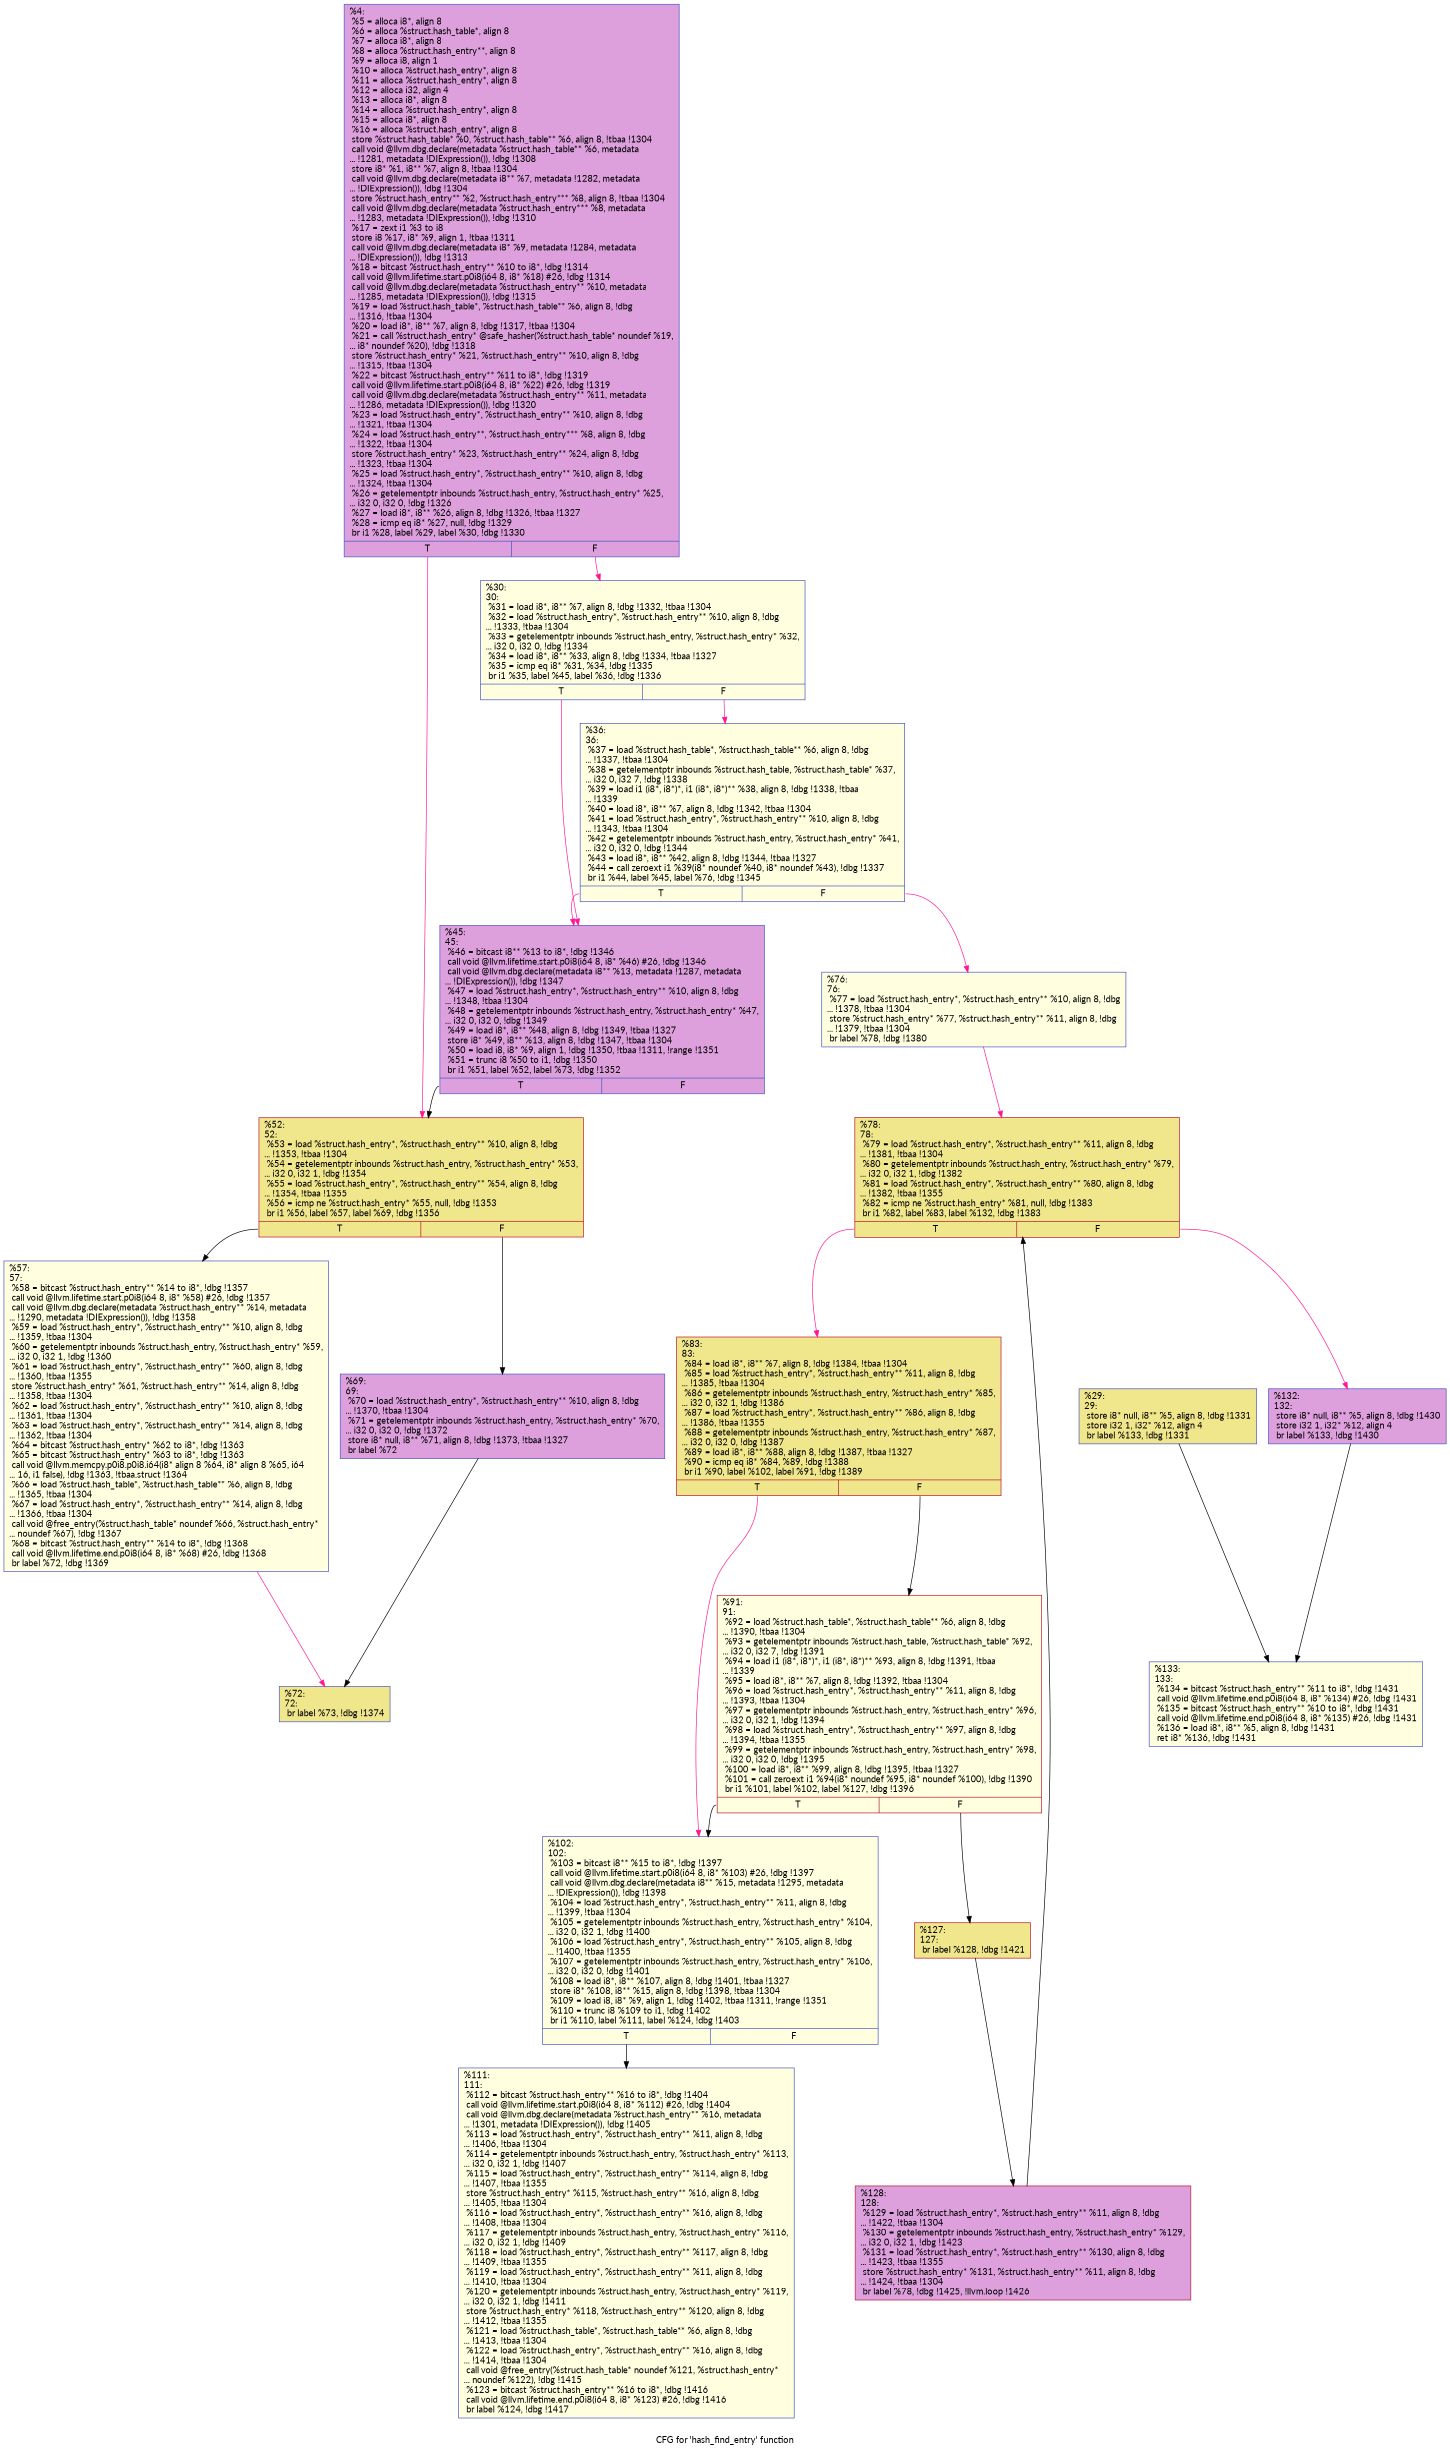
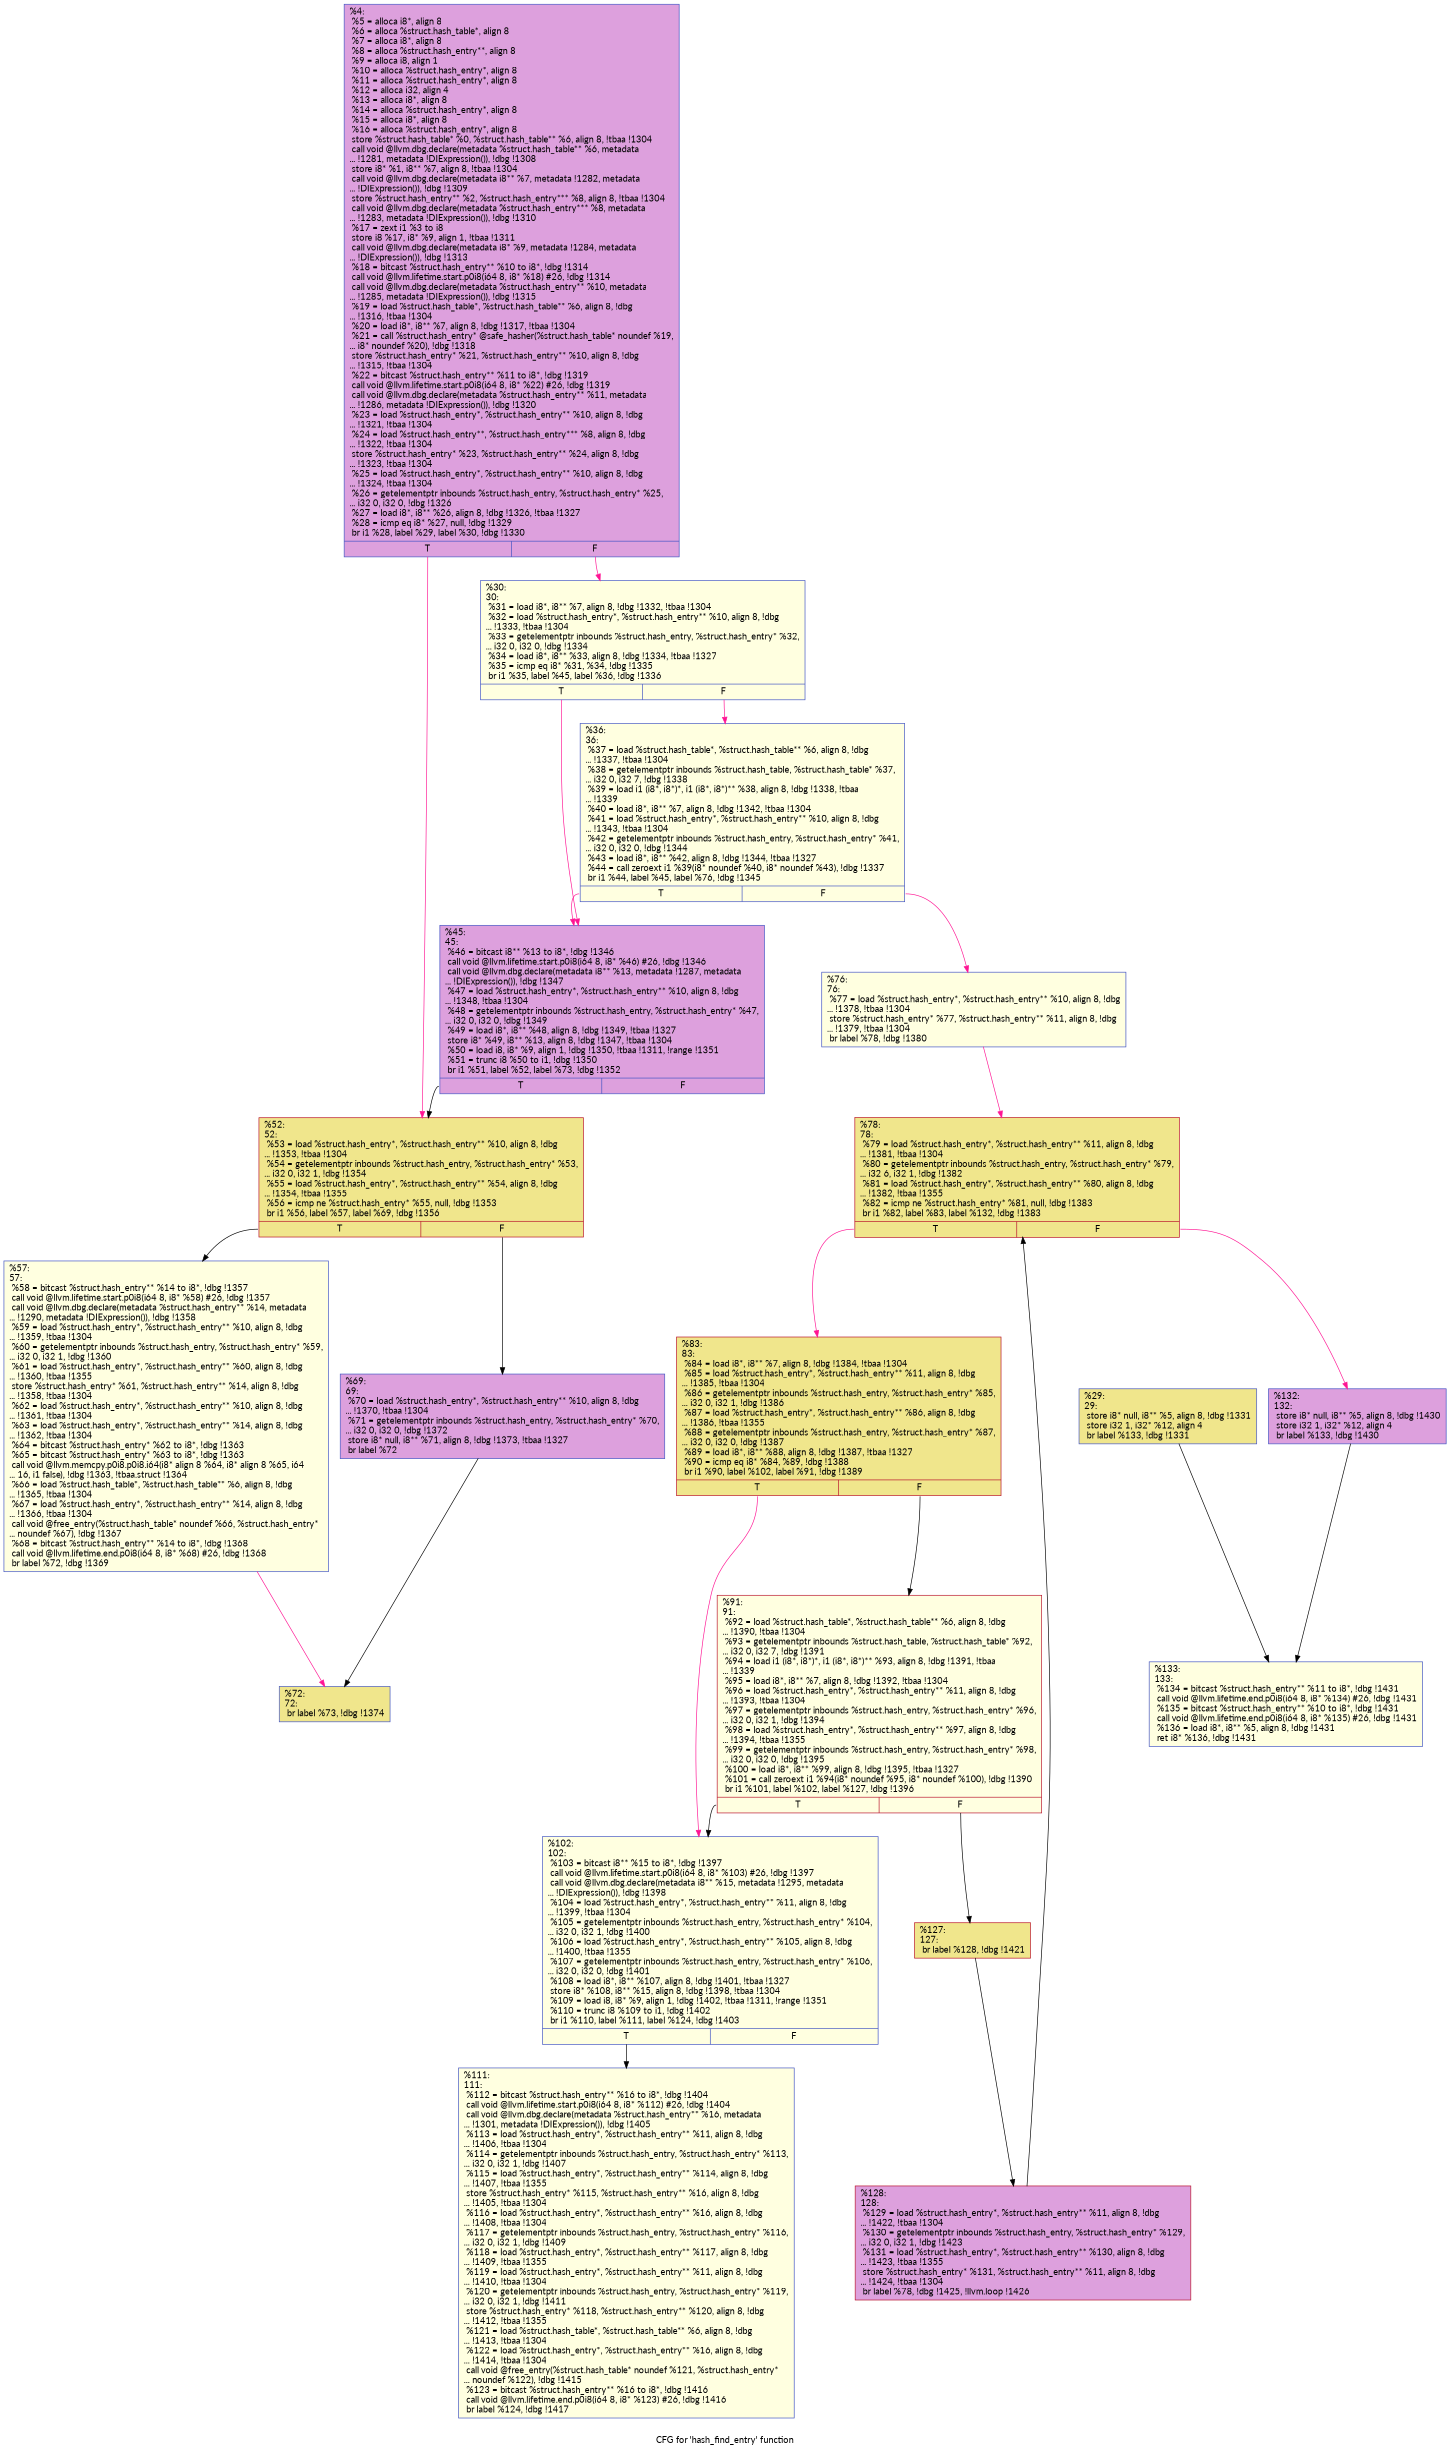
(409, 189) -> (409, 189)
(912, 1174) -> (912, 1174)
